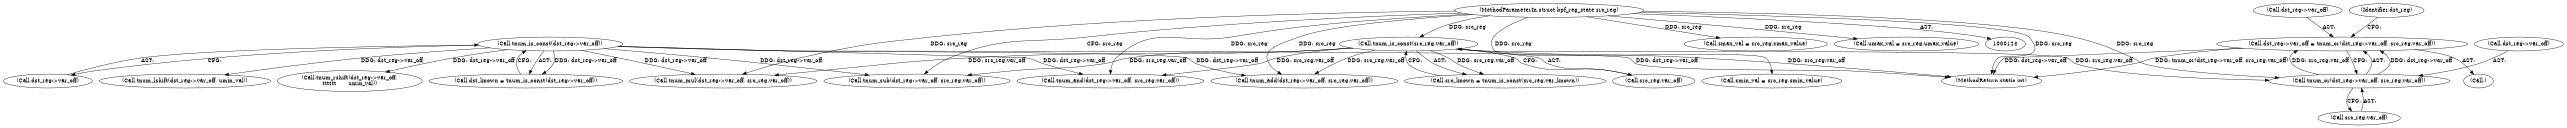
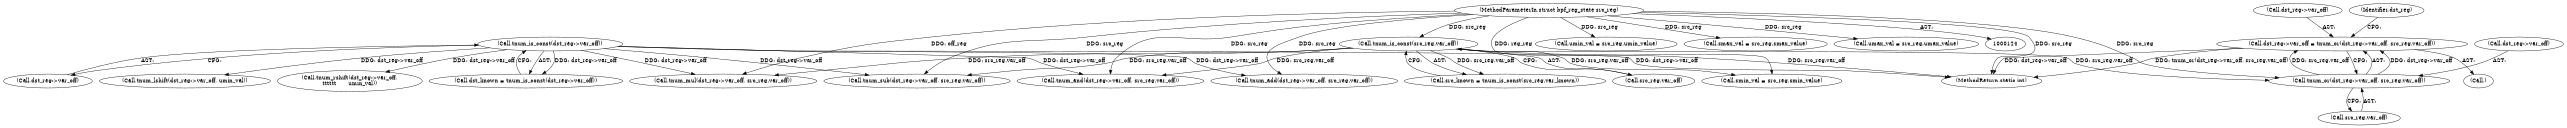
(949, 44) -> (949, 44)
(1105, 44) -> (1105, 44)
(1514, 44) -> (1514, 44)
none -> (1606, 44)
(1346, 59) -> (1580, 66)
